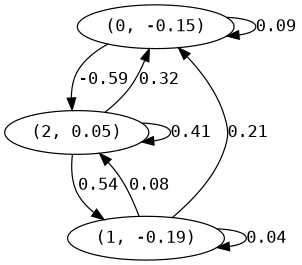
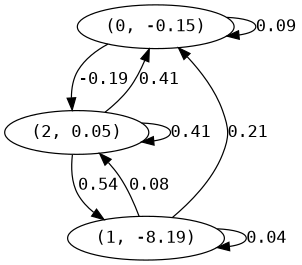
(103, 80) -> (103, 80)
(159, 80) -> (159, 80)
(146, 238) -> (146, 238)
